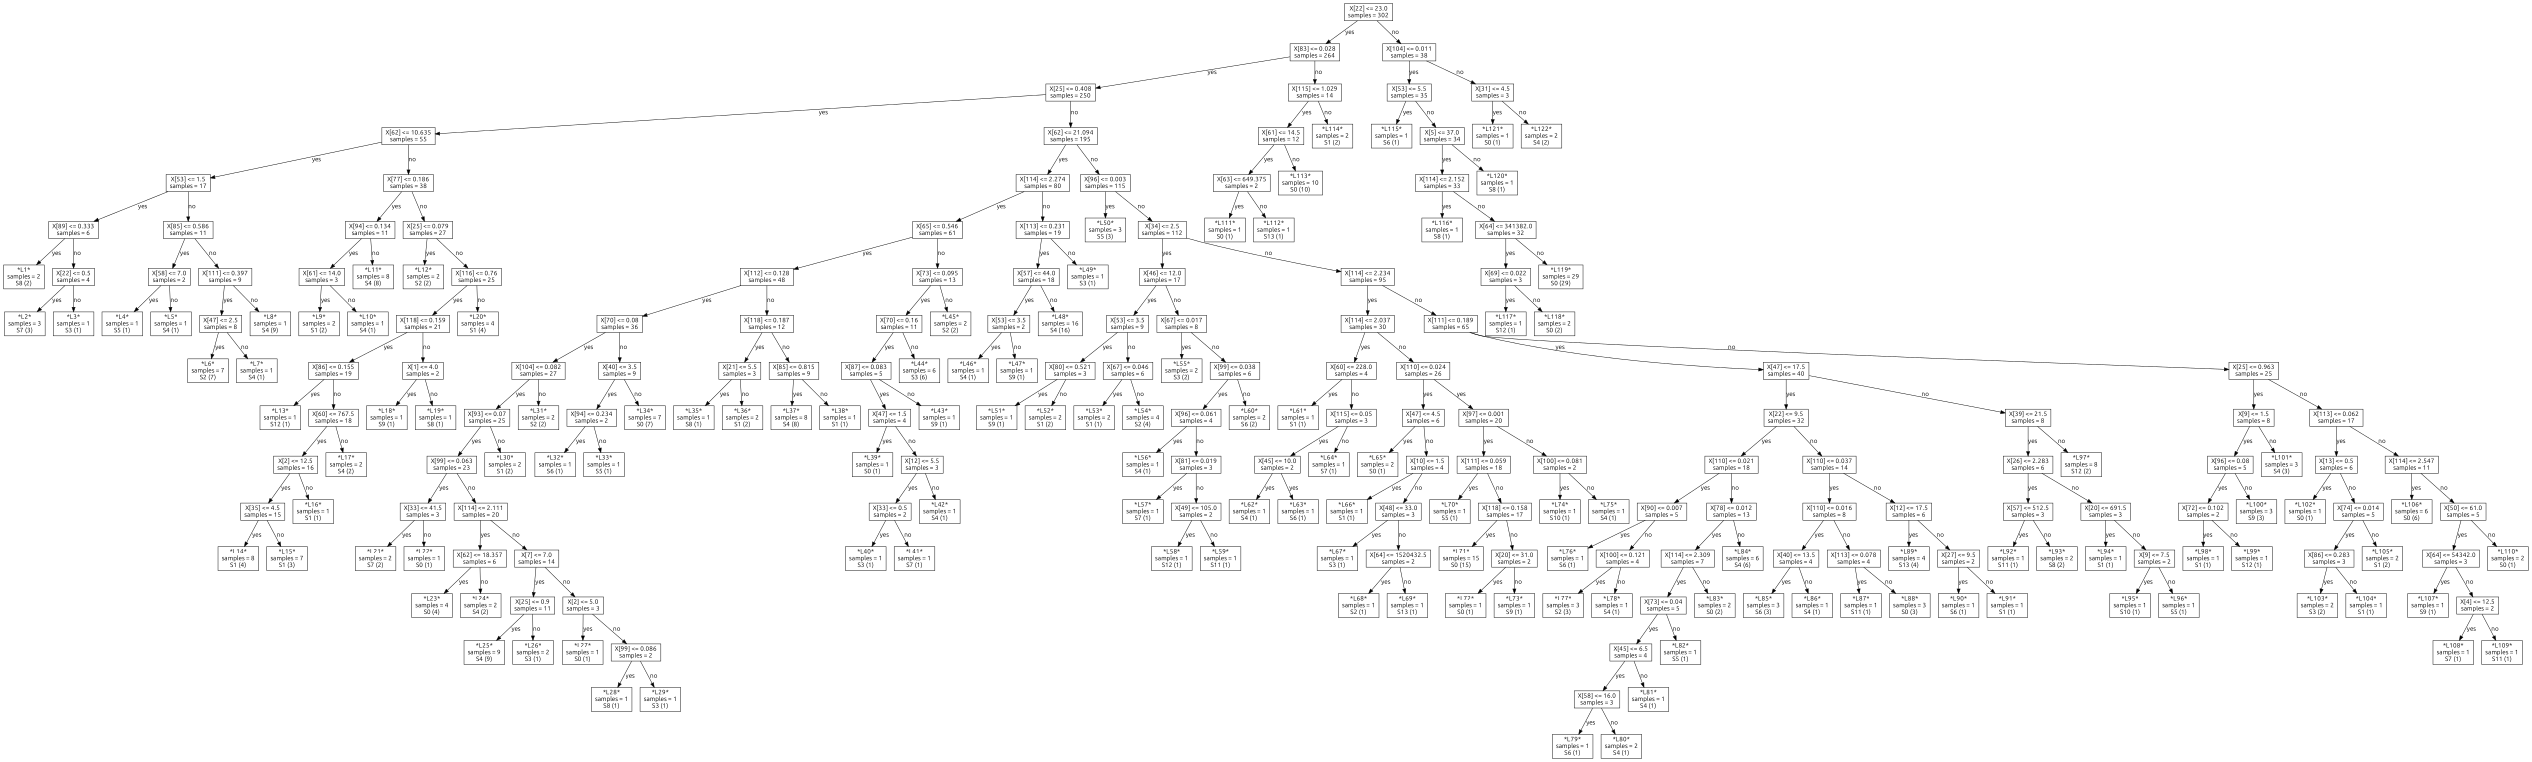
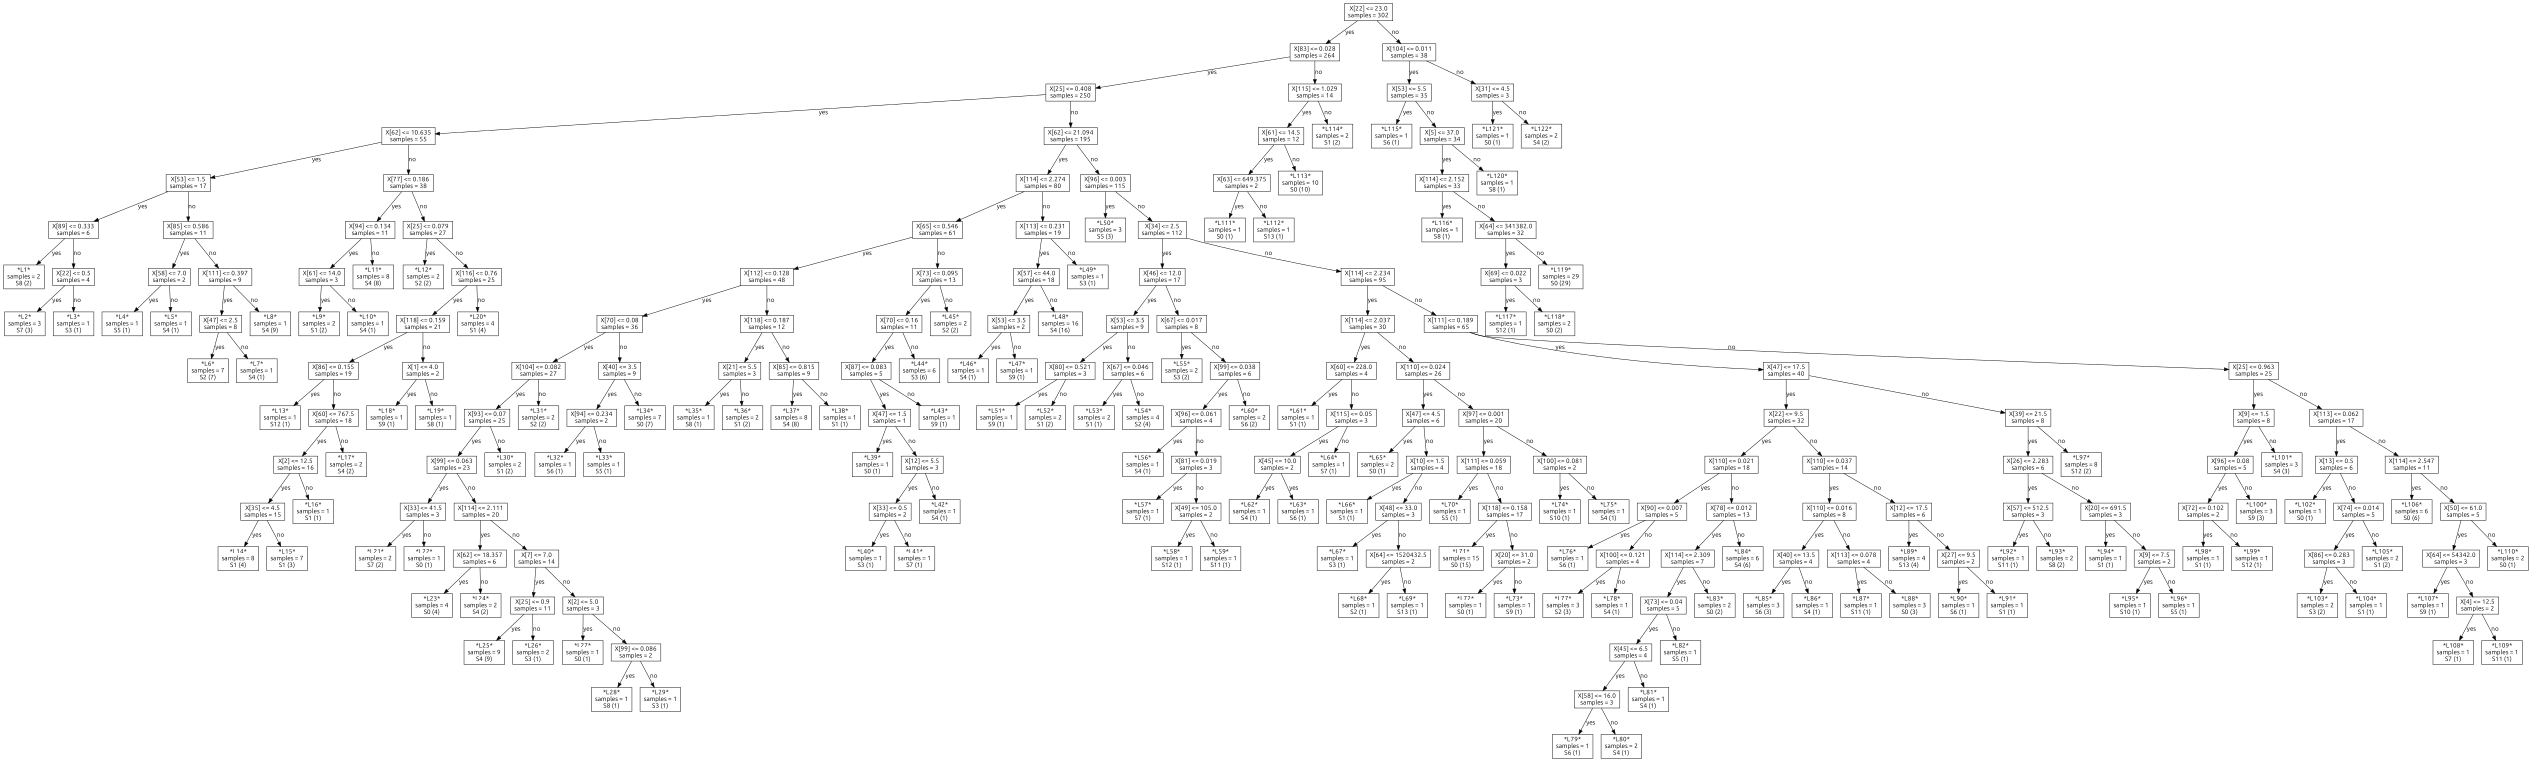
(1461, 394) -> (1461, 394)
(890, 418) -> (890, 418)
